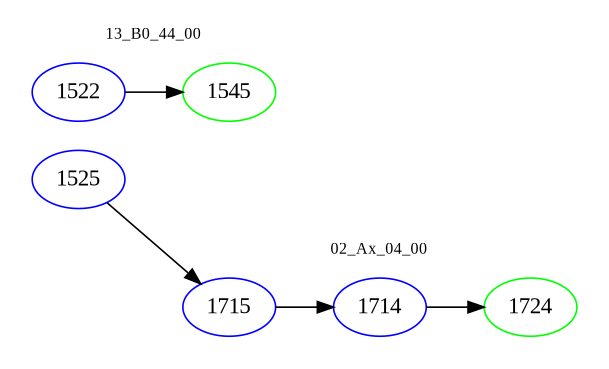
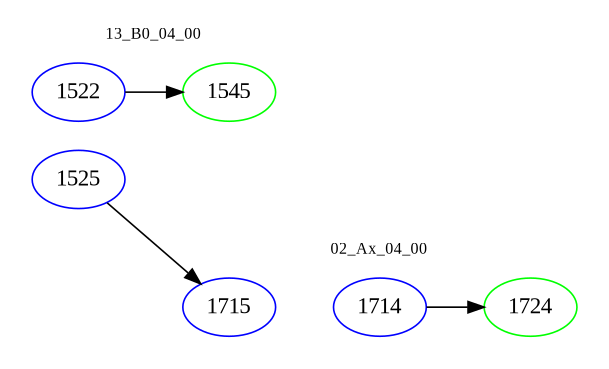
(154, 35) -> (154, 35)
(296, 307) -> none
